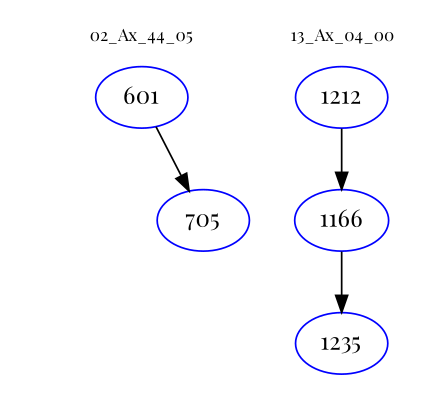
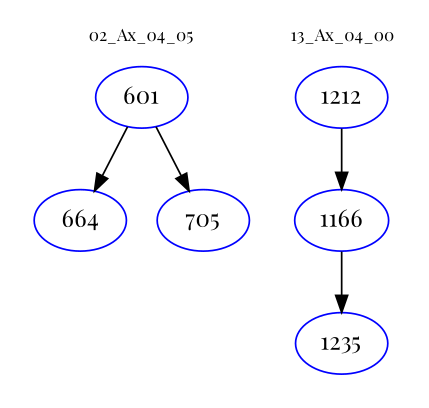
(142, 37) -> (142, 37)
none -> (80, 220)
